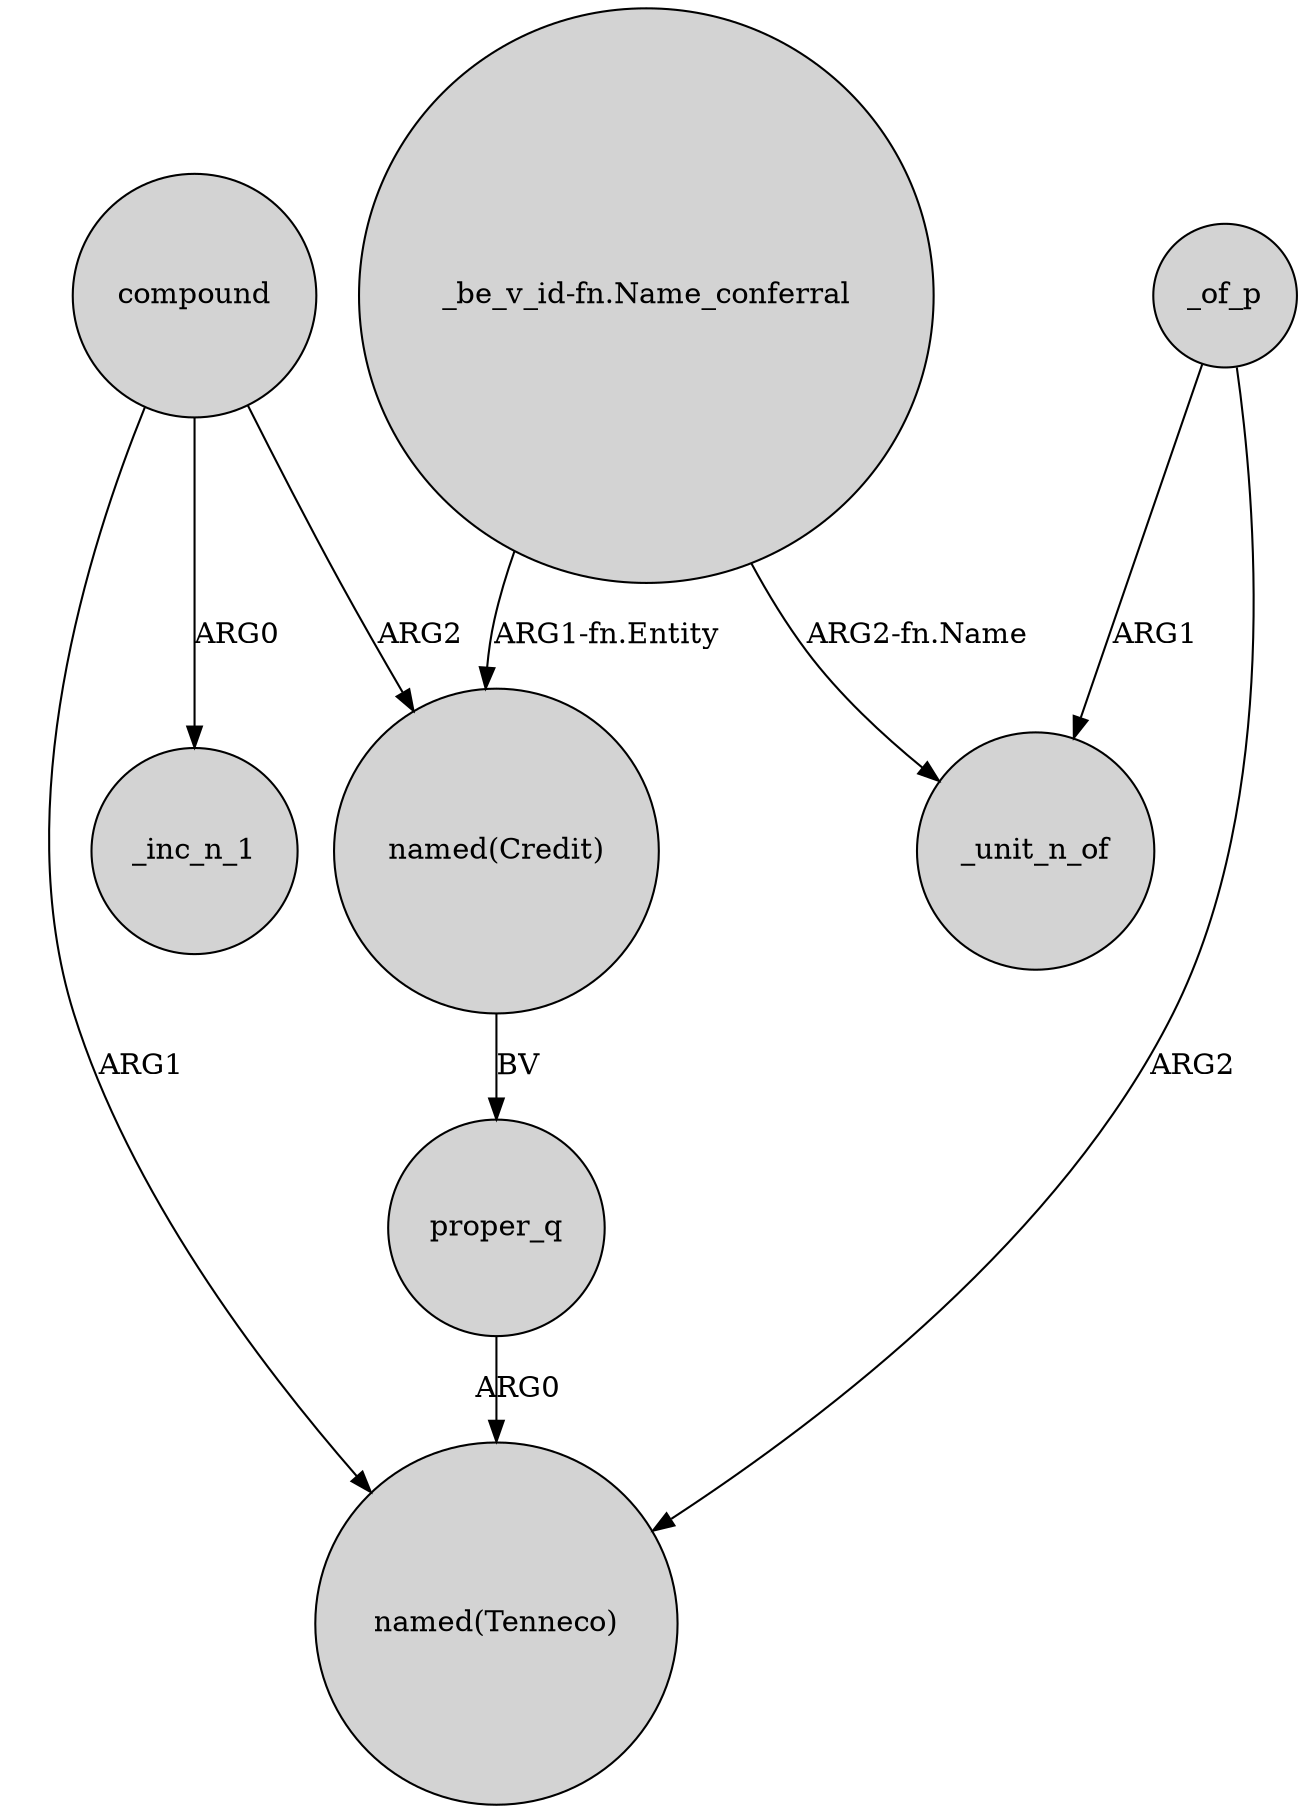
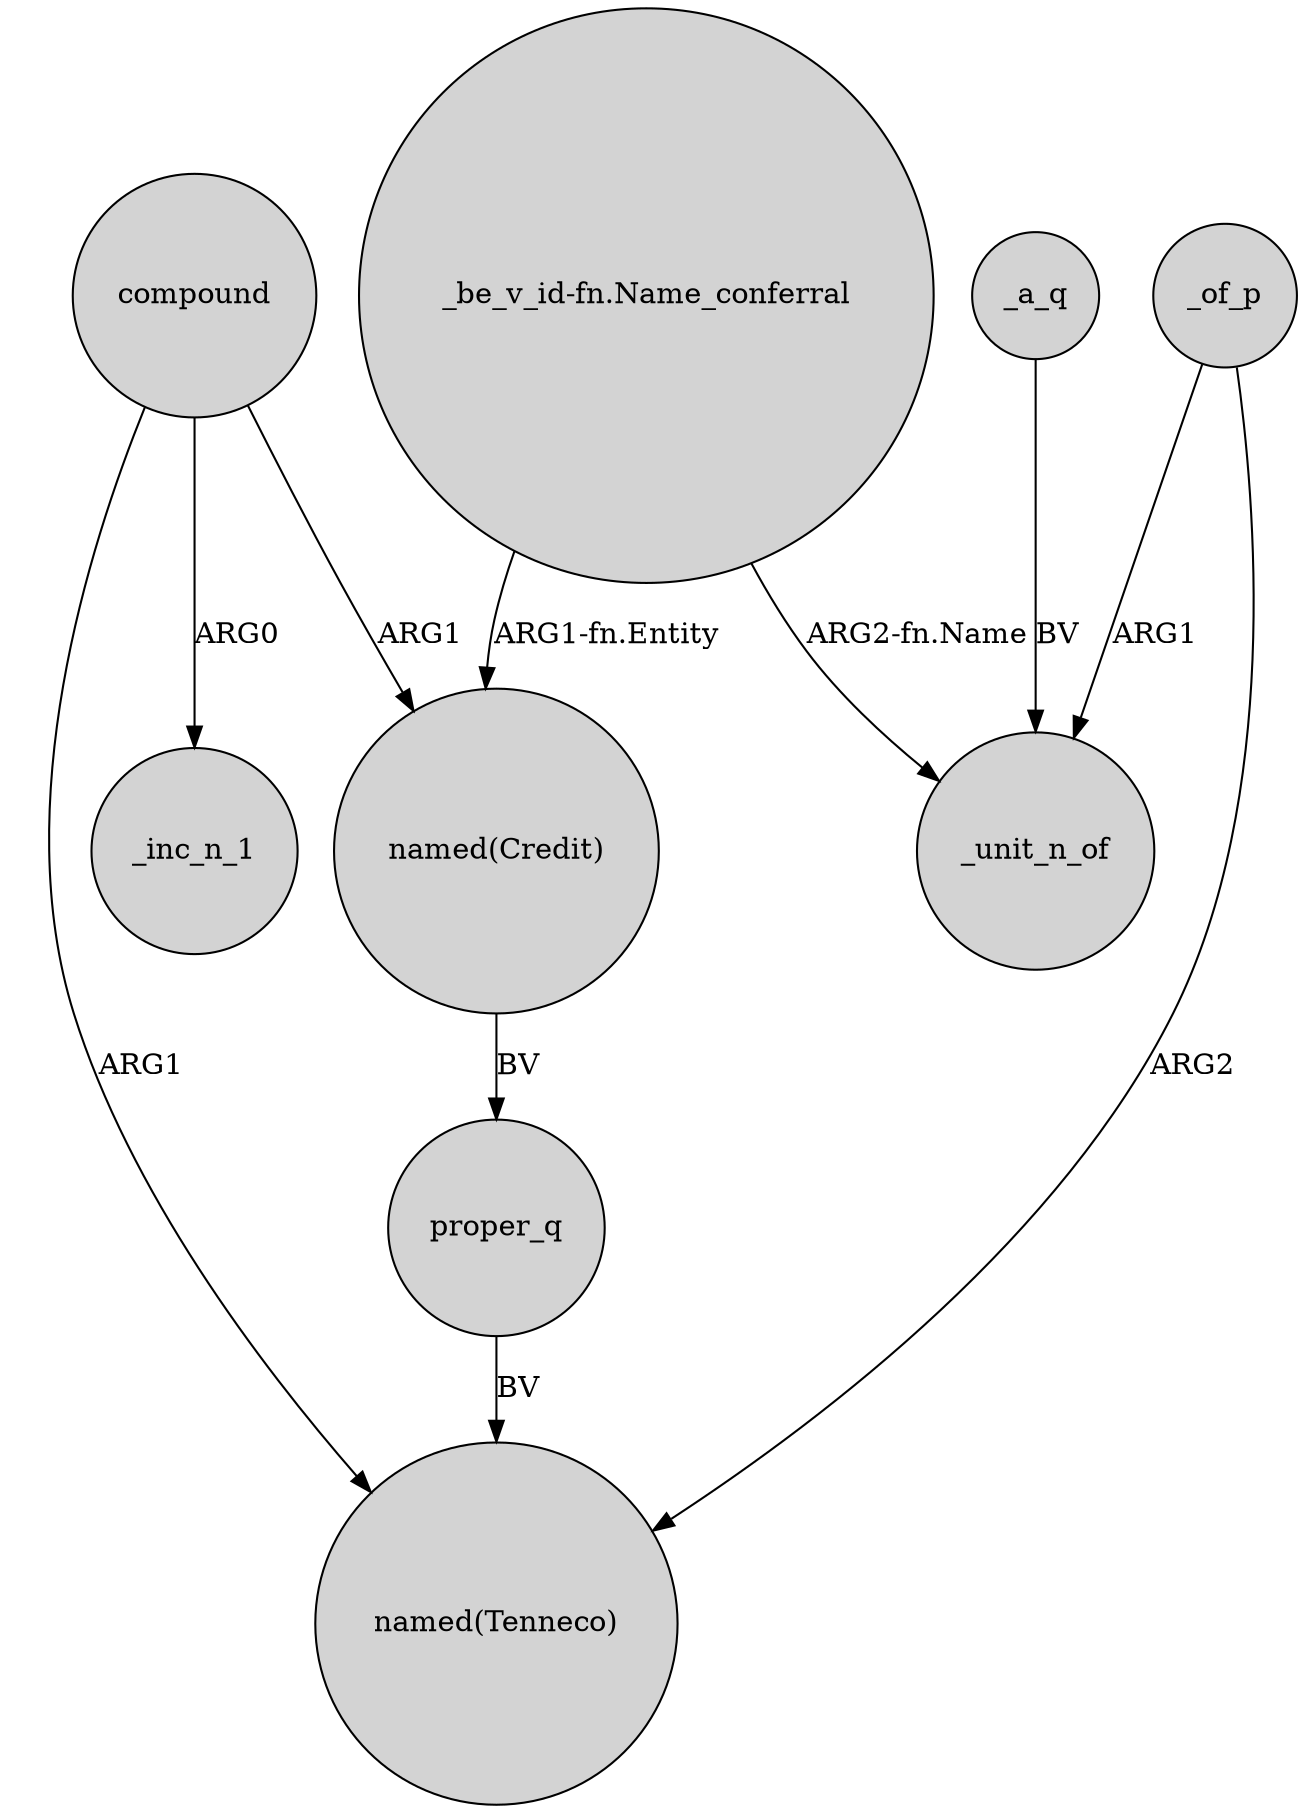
none -> (1036, 296)
(420, 636) -> (420, 636)
(518, 1389) -> (518, 1389)
